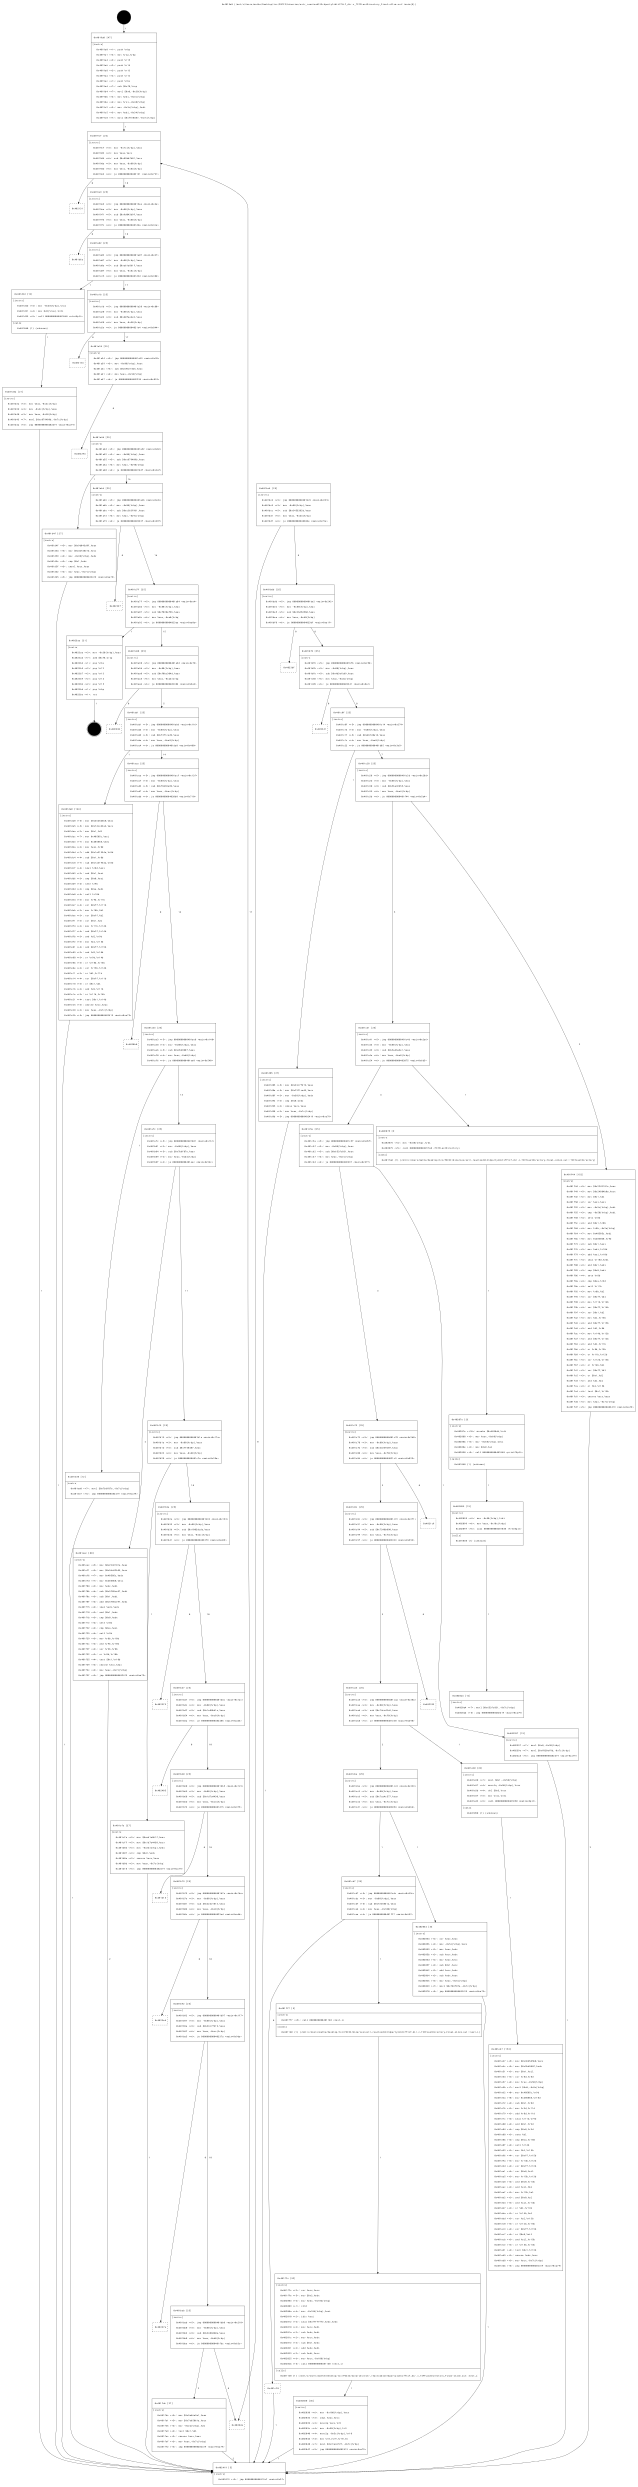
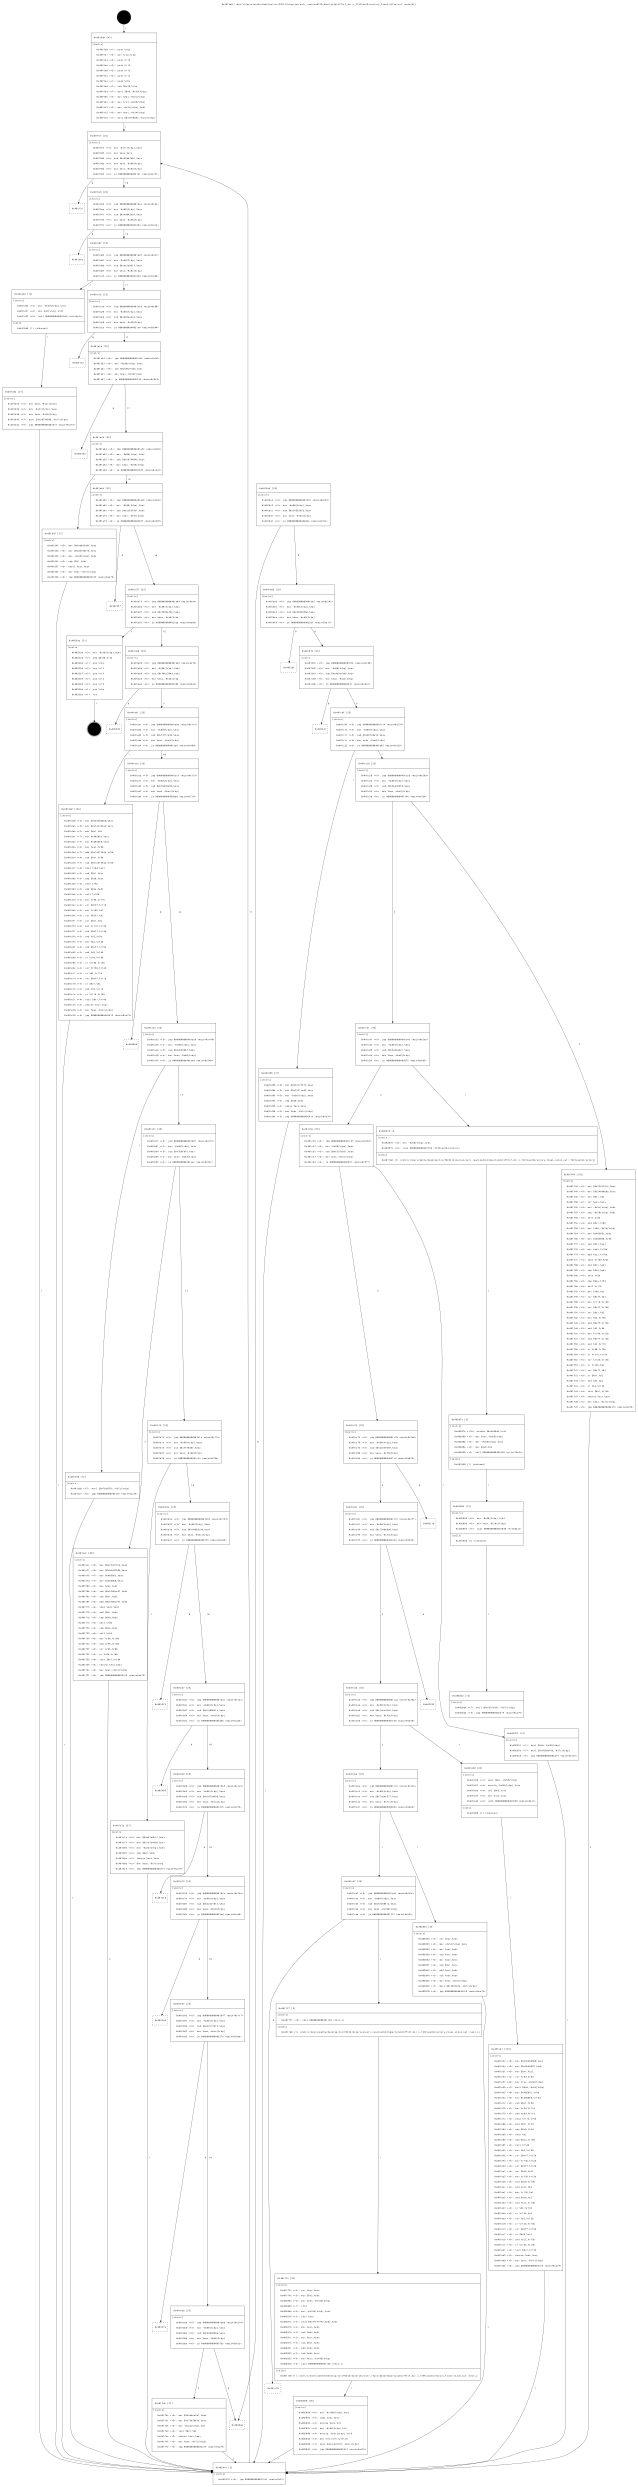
none -> (125, 408)
(273, 2428) -> (489, 2459)
